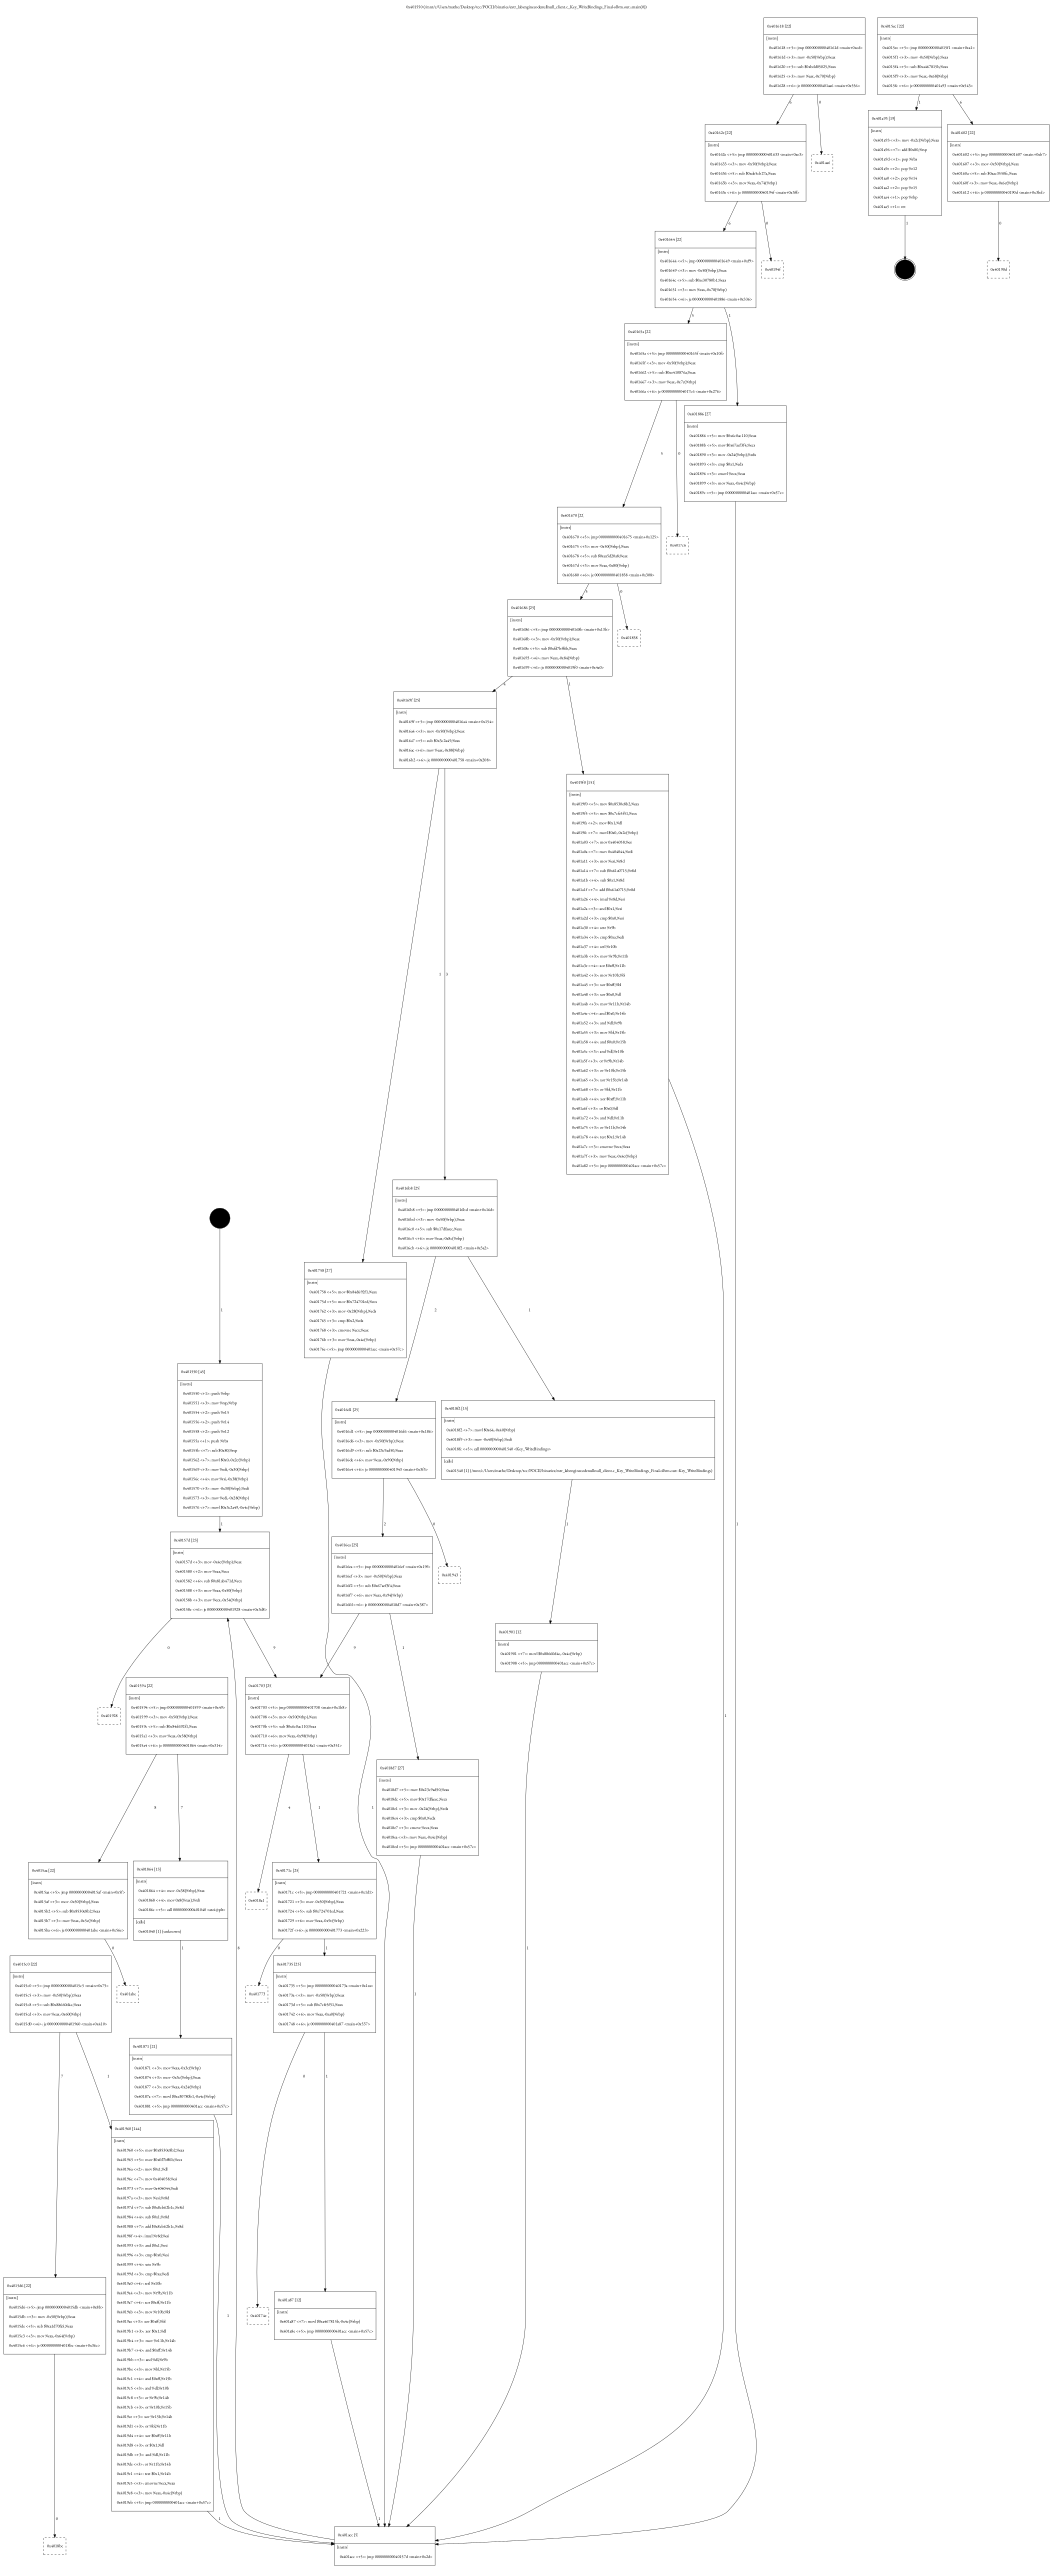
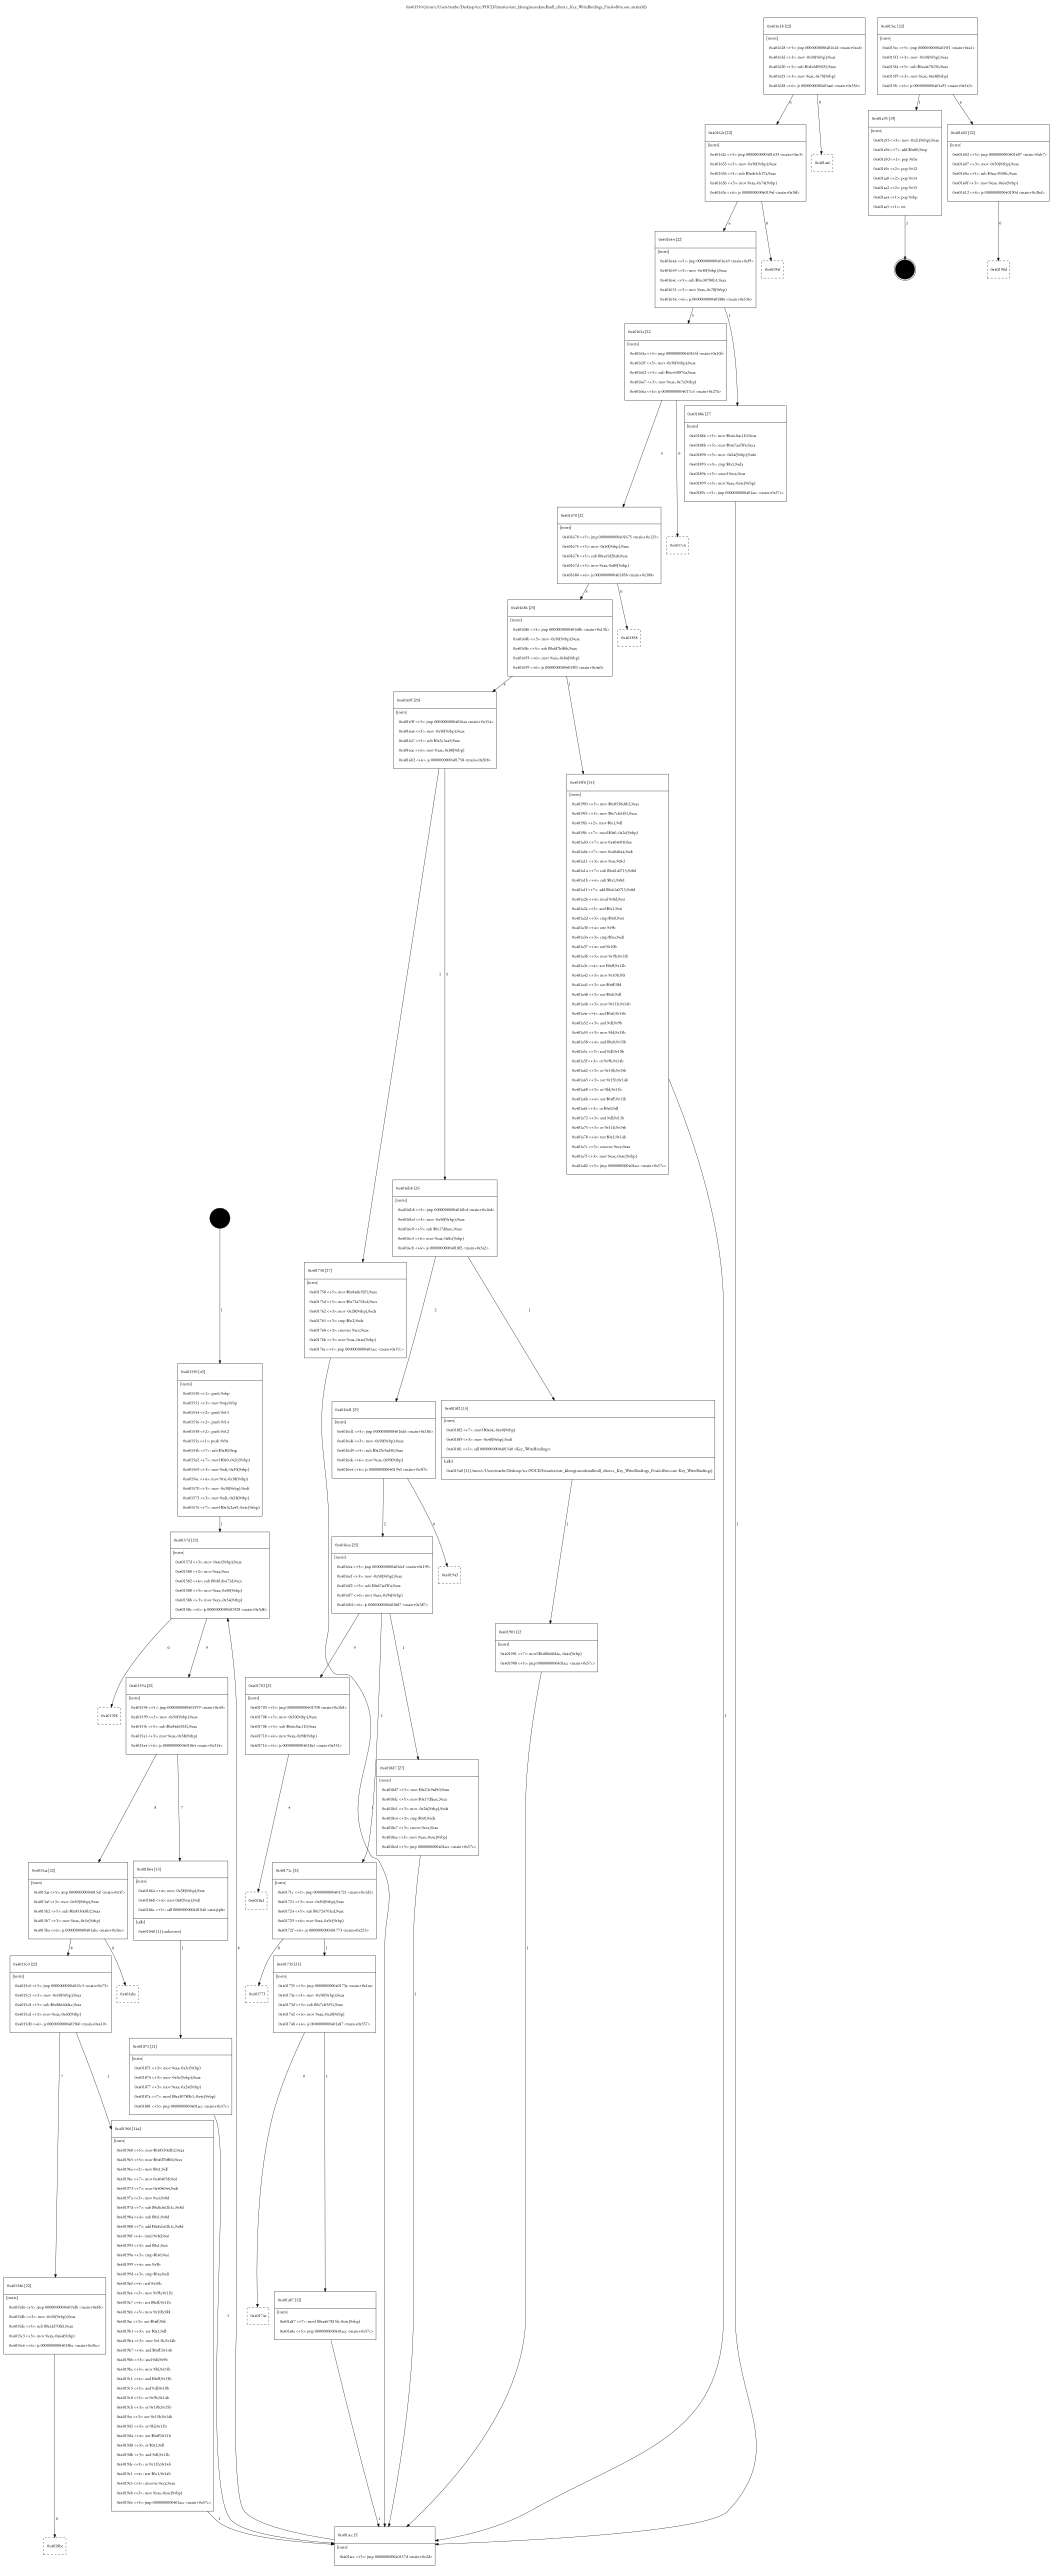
(259, 1646) -> (198, 1646)
(311, 1807) -> (377, 1737)
none -> (70, 1946)
